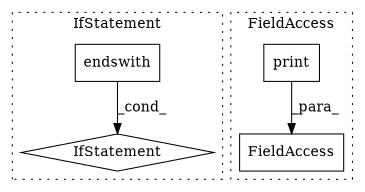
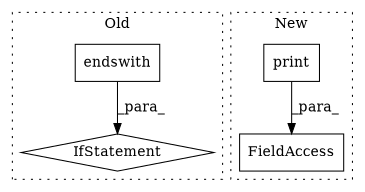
(117, 24) -> (117, 24)
(292, 24) -> (292, 24)
(142, 108) -> (141, 108)
